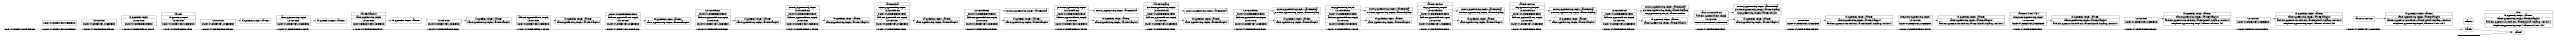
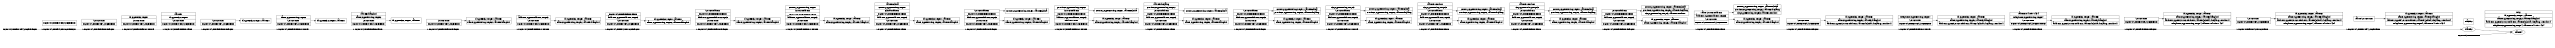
(892, 11) -> (892, 11)
(803, 14) -> (803, 14)
(1072, 21) -> (1072, 21)
(139, 24) -> (139, 24)
(369, 24) -> (369, 24)
(1343, 24) -> (1343, 24)
(2028, 24) -> (2028, 24)
(20, 29) -> (20, 29)
